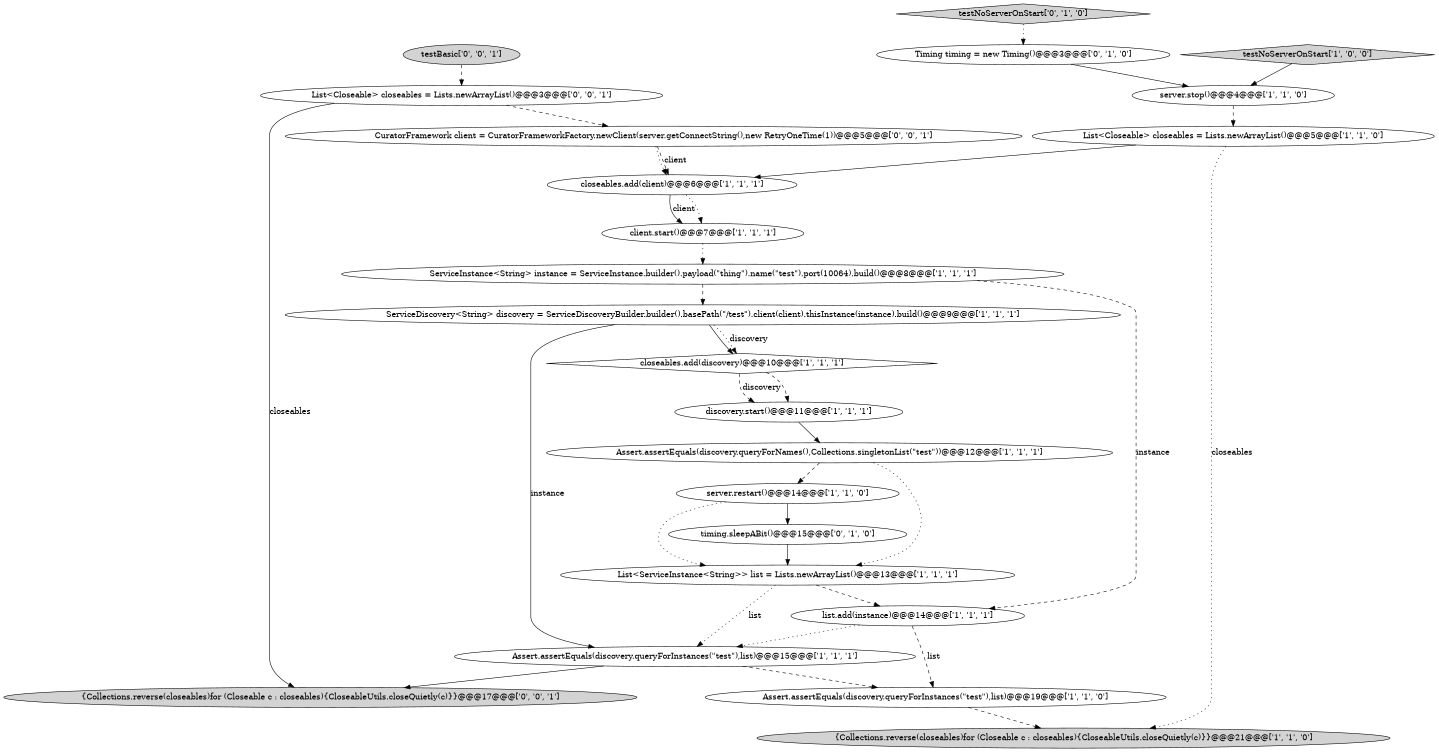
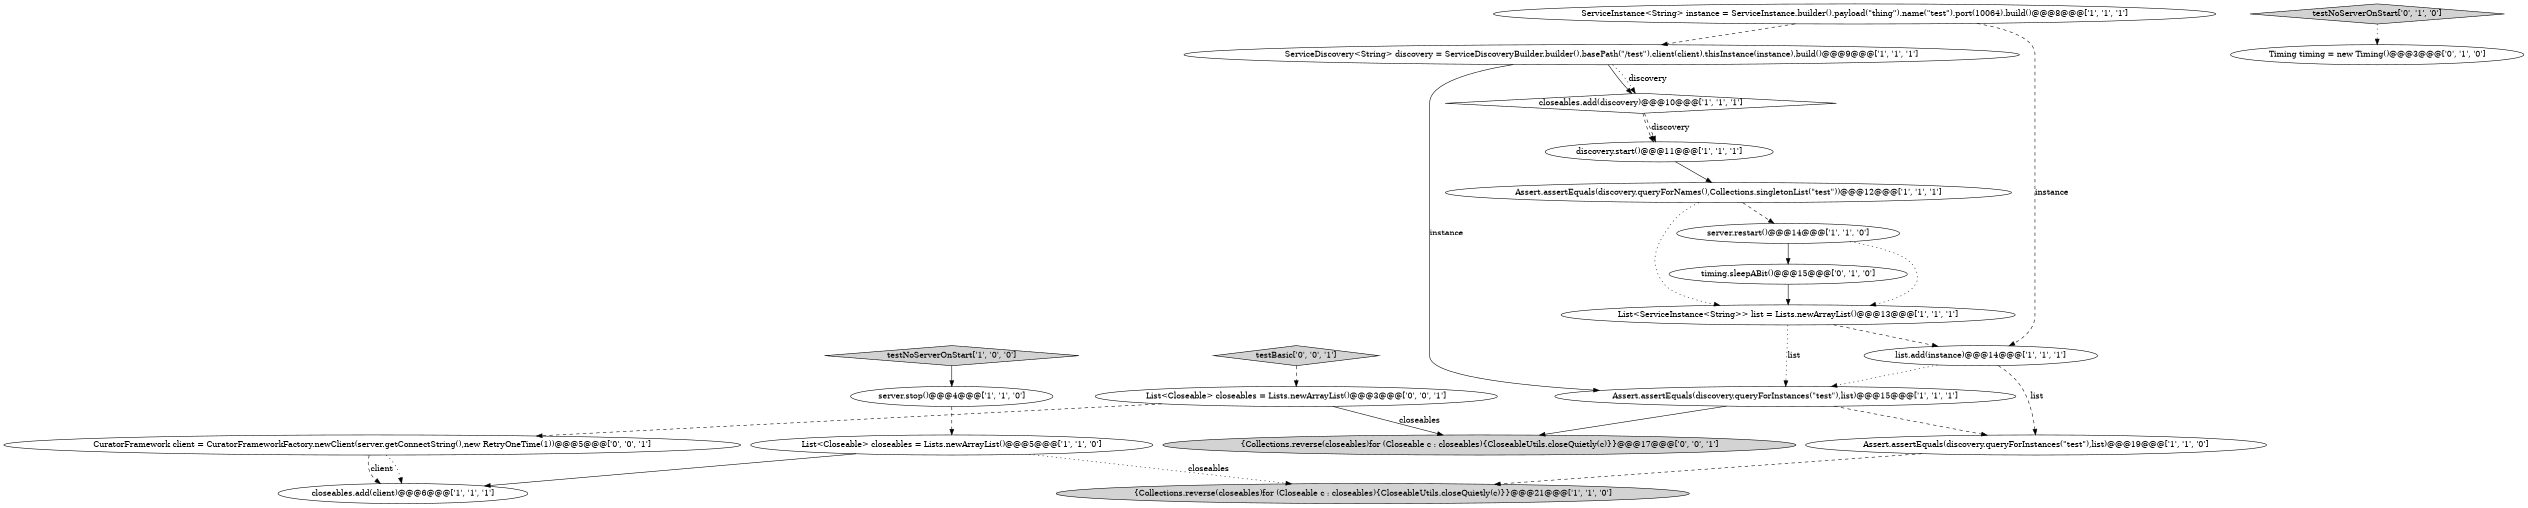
(462, 55) -> (1296, 356)
(1127, 75) -> none
(703, 233) -> none
